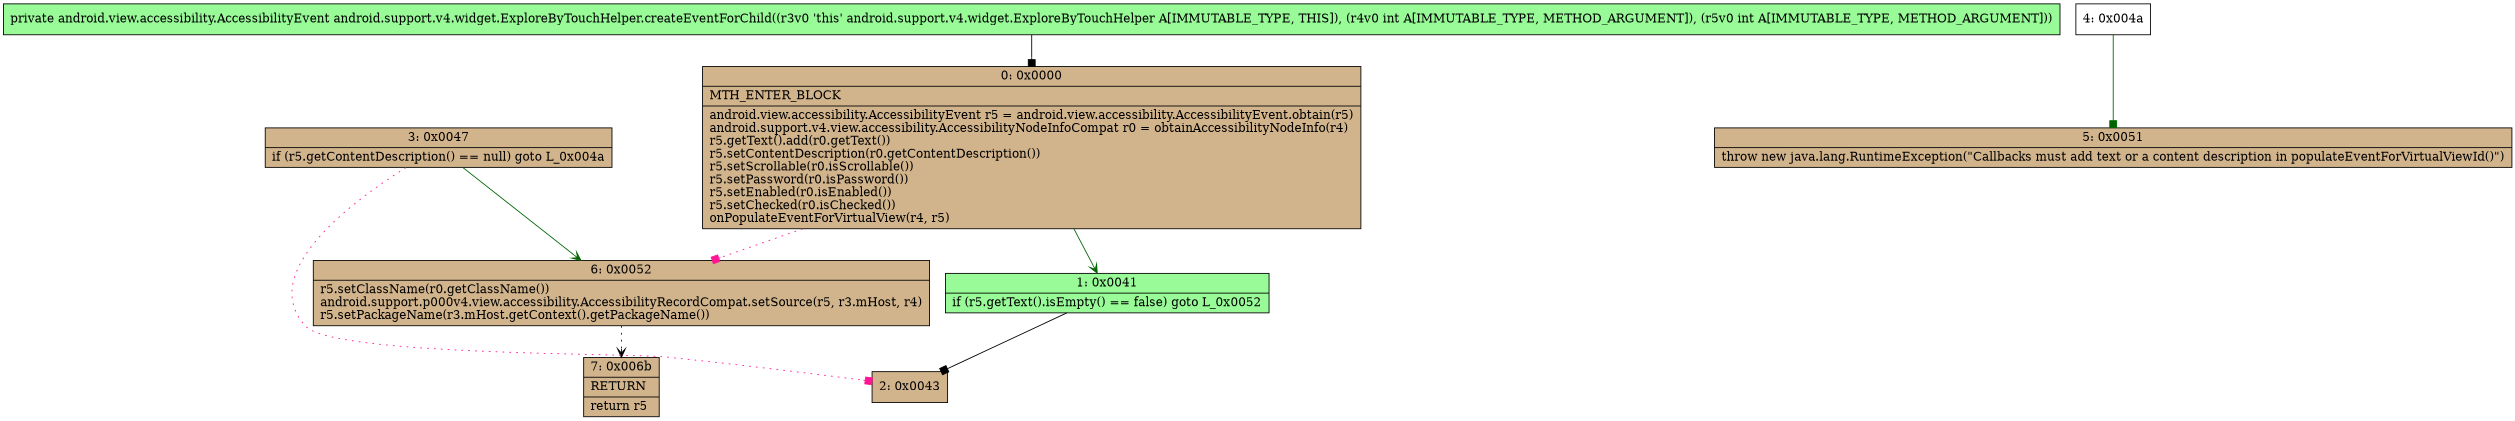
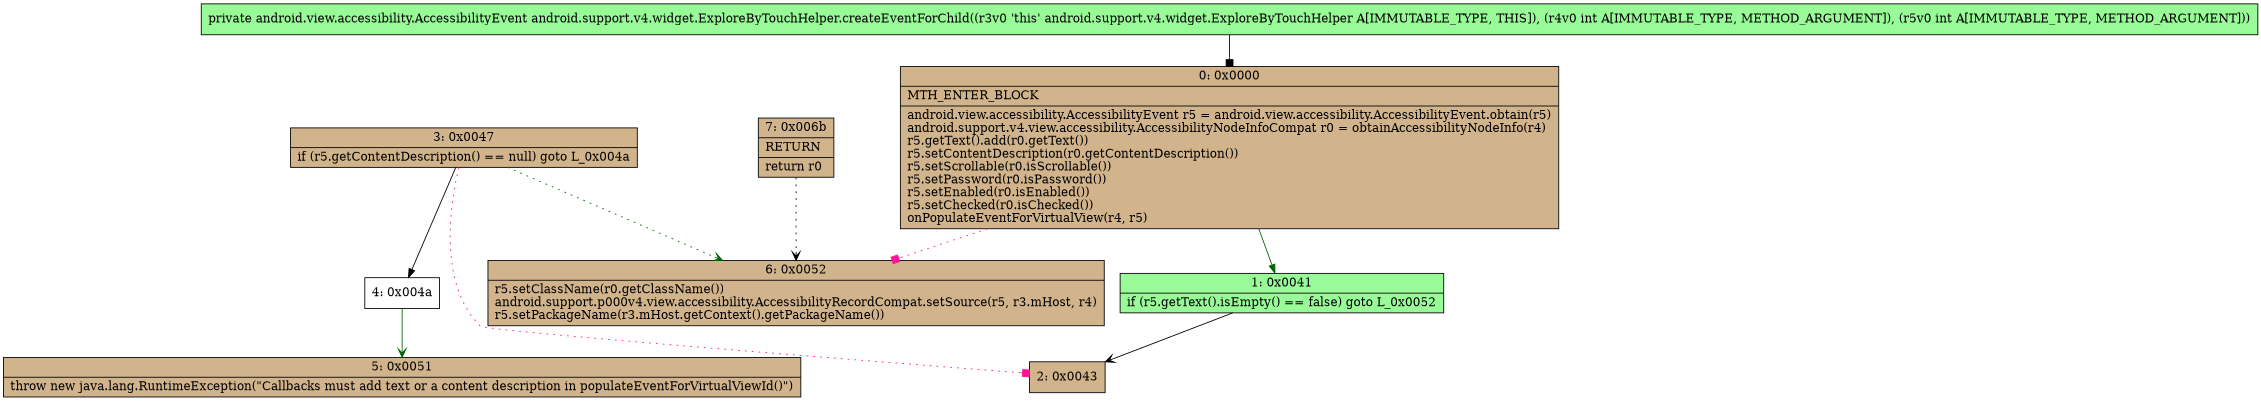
(2113, 77) -> (402, 329)
(518, 211) -> (611, 212)
none -> (434, 218)
(1084, 247) -> (1265, 247)
(621, 337) -> (796, 215)
(1008, 340) -> (1173, 336)
(619, 406) -> (794, 167)
